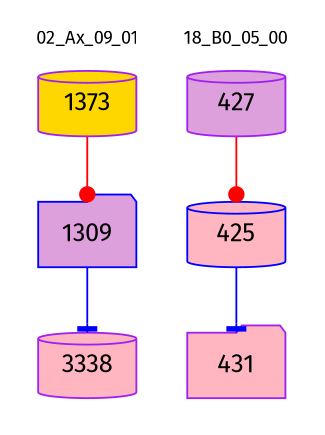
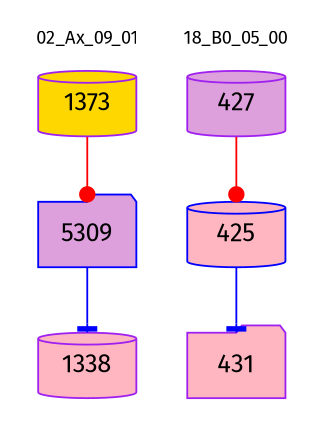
(87, 235) -> (87, 235)
(87, 365) -> (87, 365)
